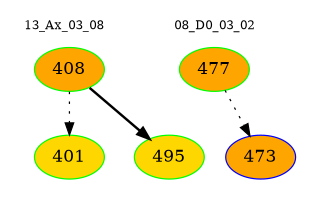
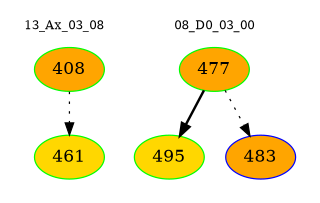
(215, 26) -> (215, 26)
(106, 102) -> (195, 108)
(69, 157) -> (69, 157)
(261, 157) -> (261, 157)
